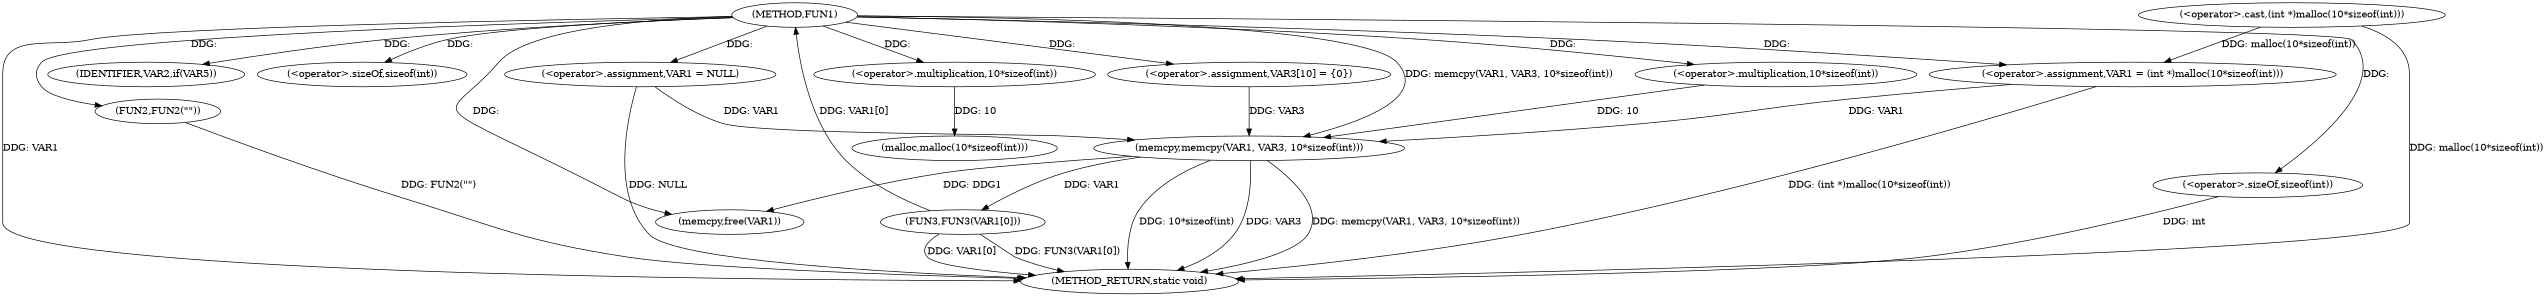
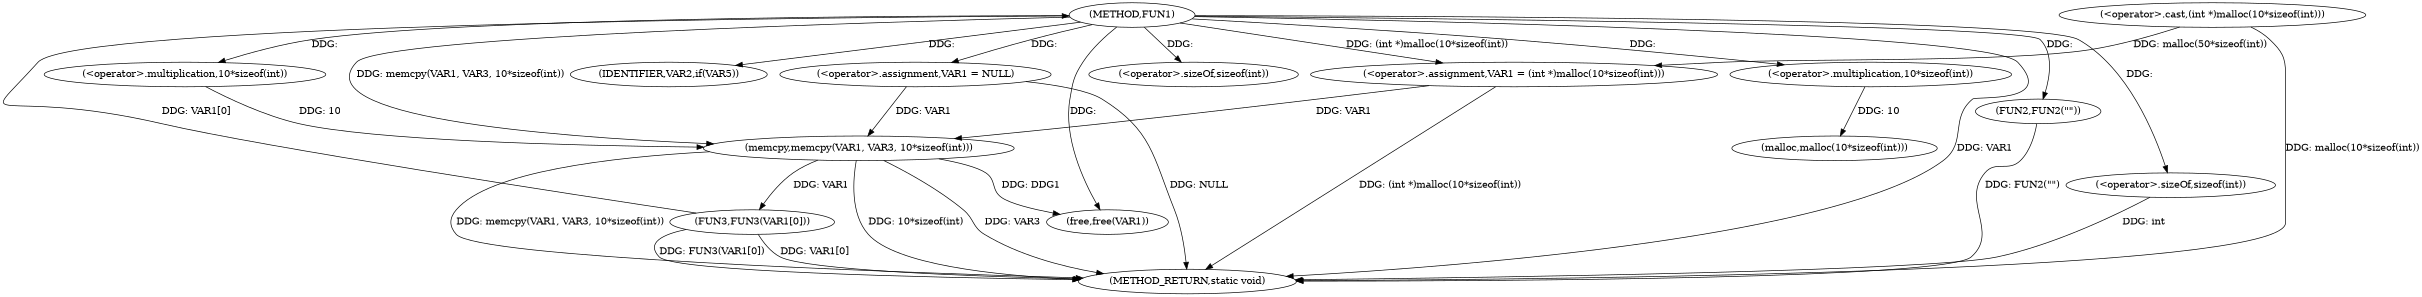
(1778, 45) -> (1427, 45)
(2288, 45) -> (2200, 45)
(1249, 74) -> none
(730, 222) -> (1107, 222)
